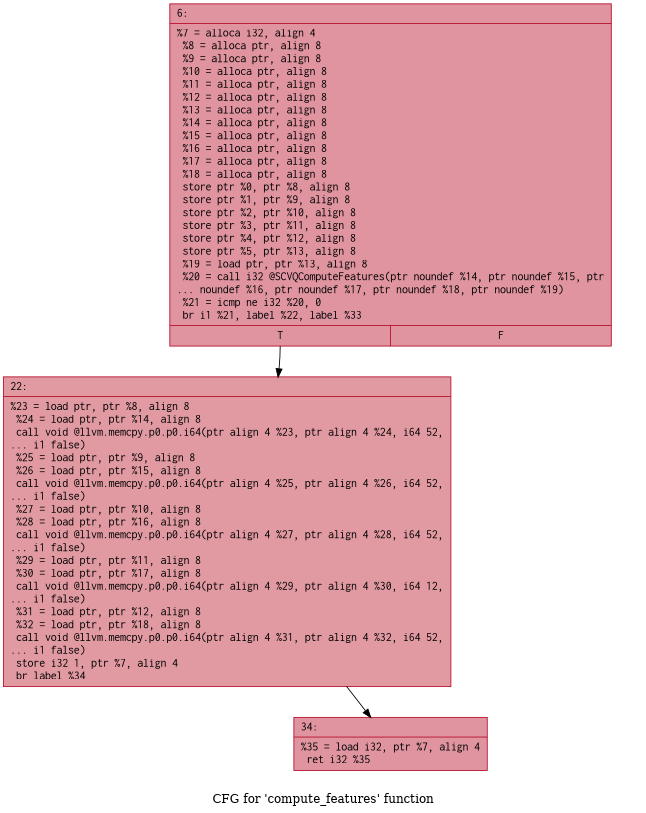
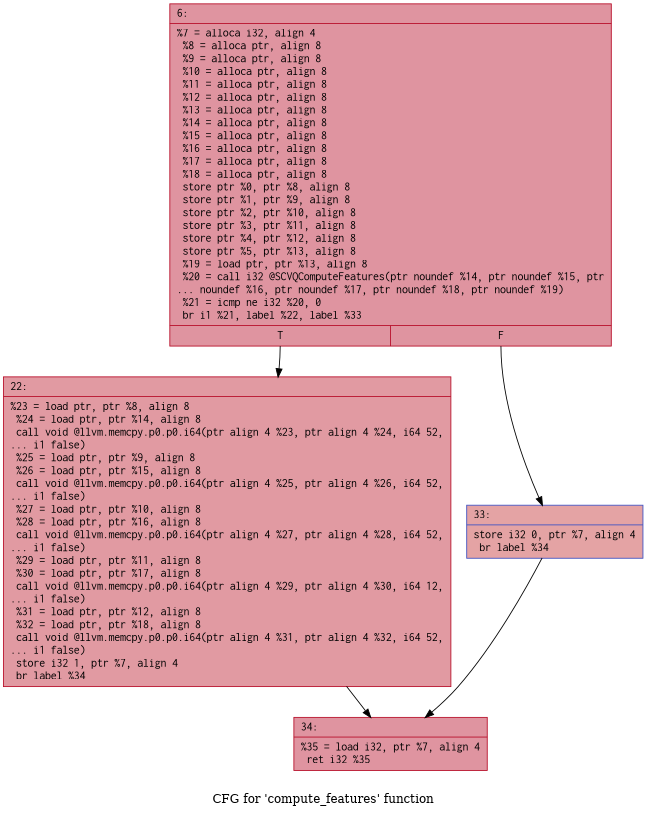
none -> (555, 532)
